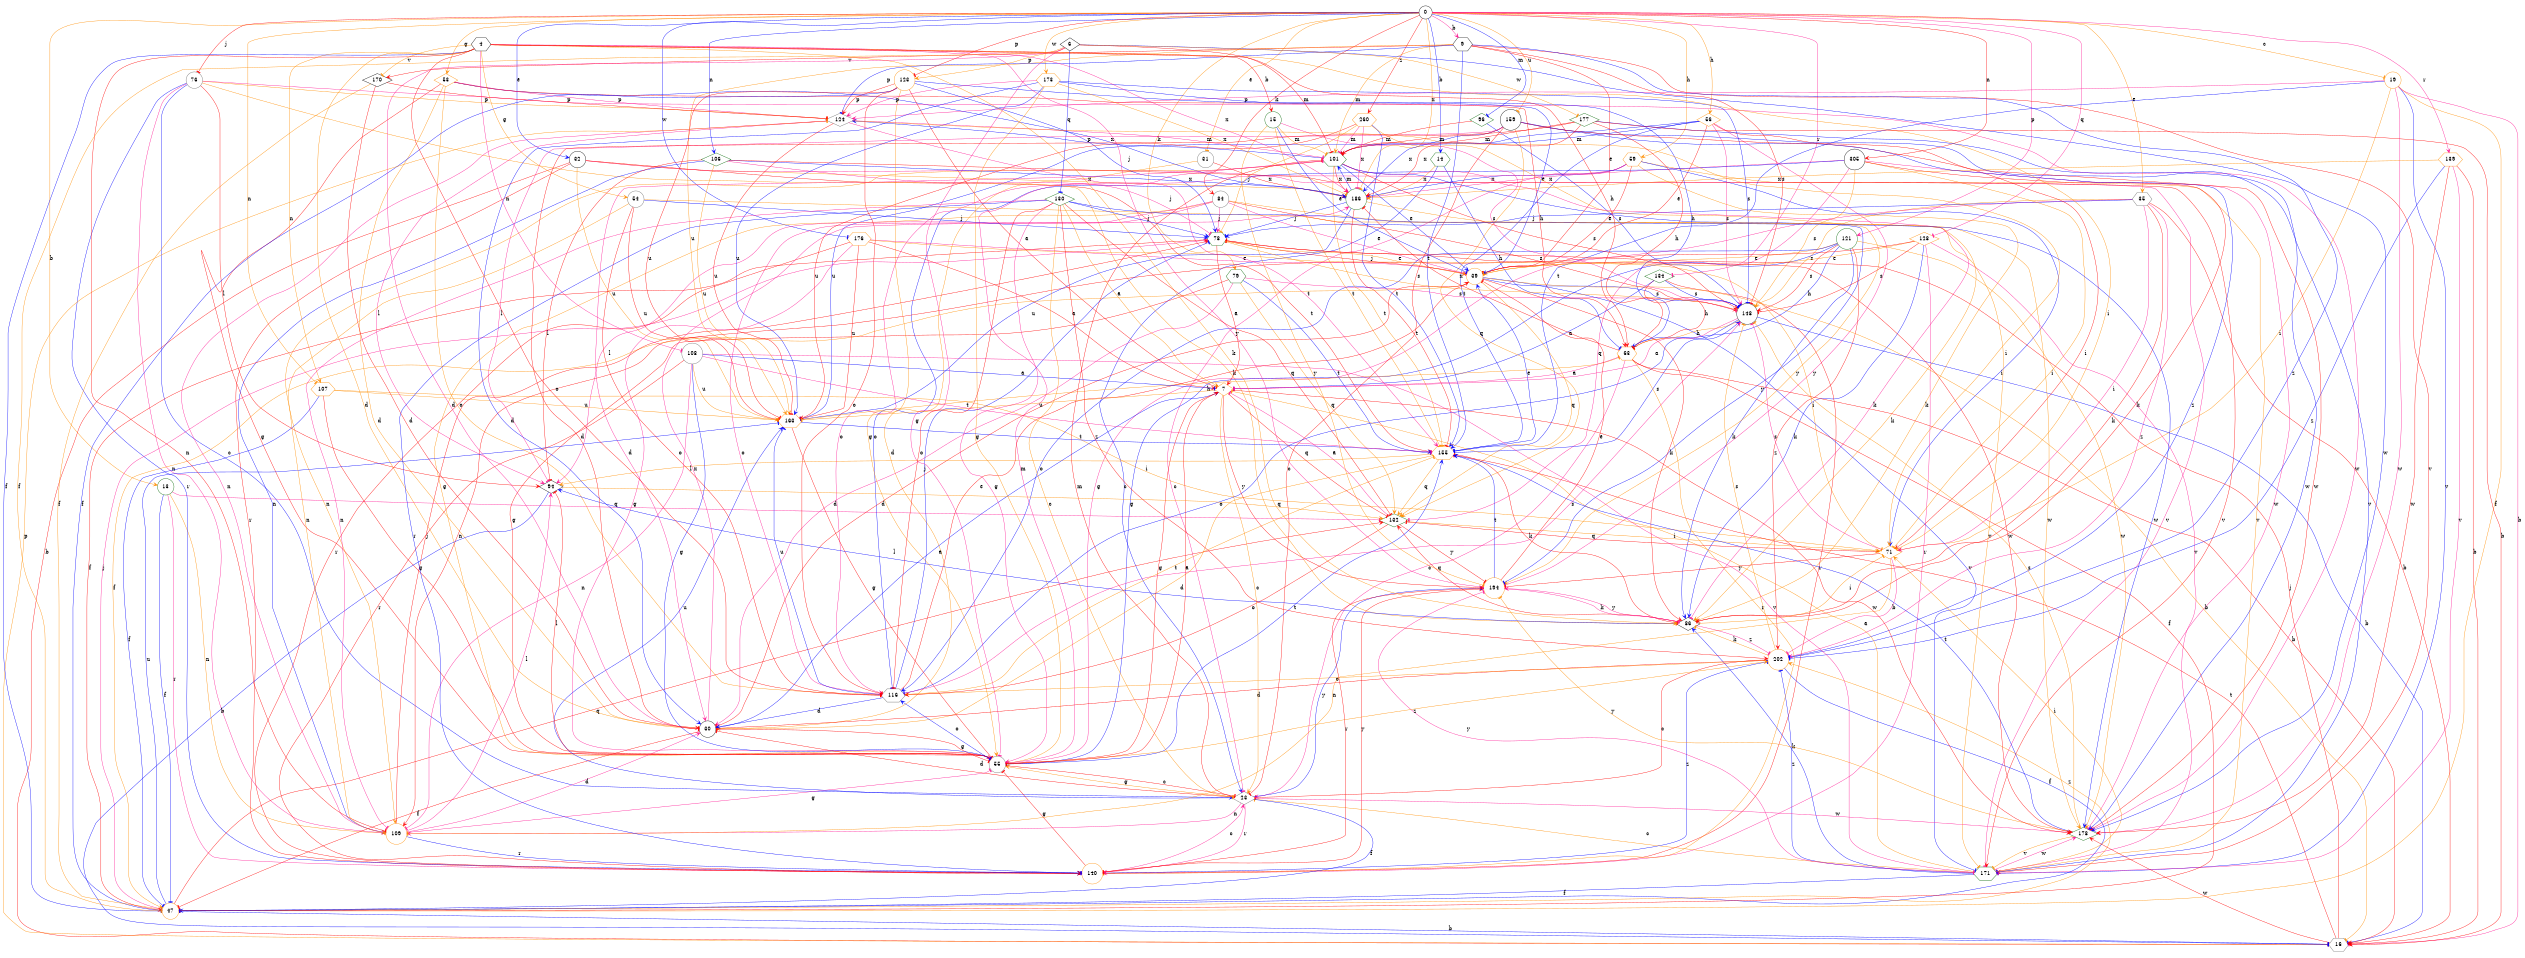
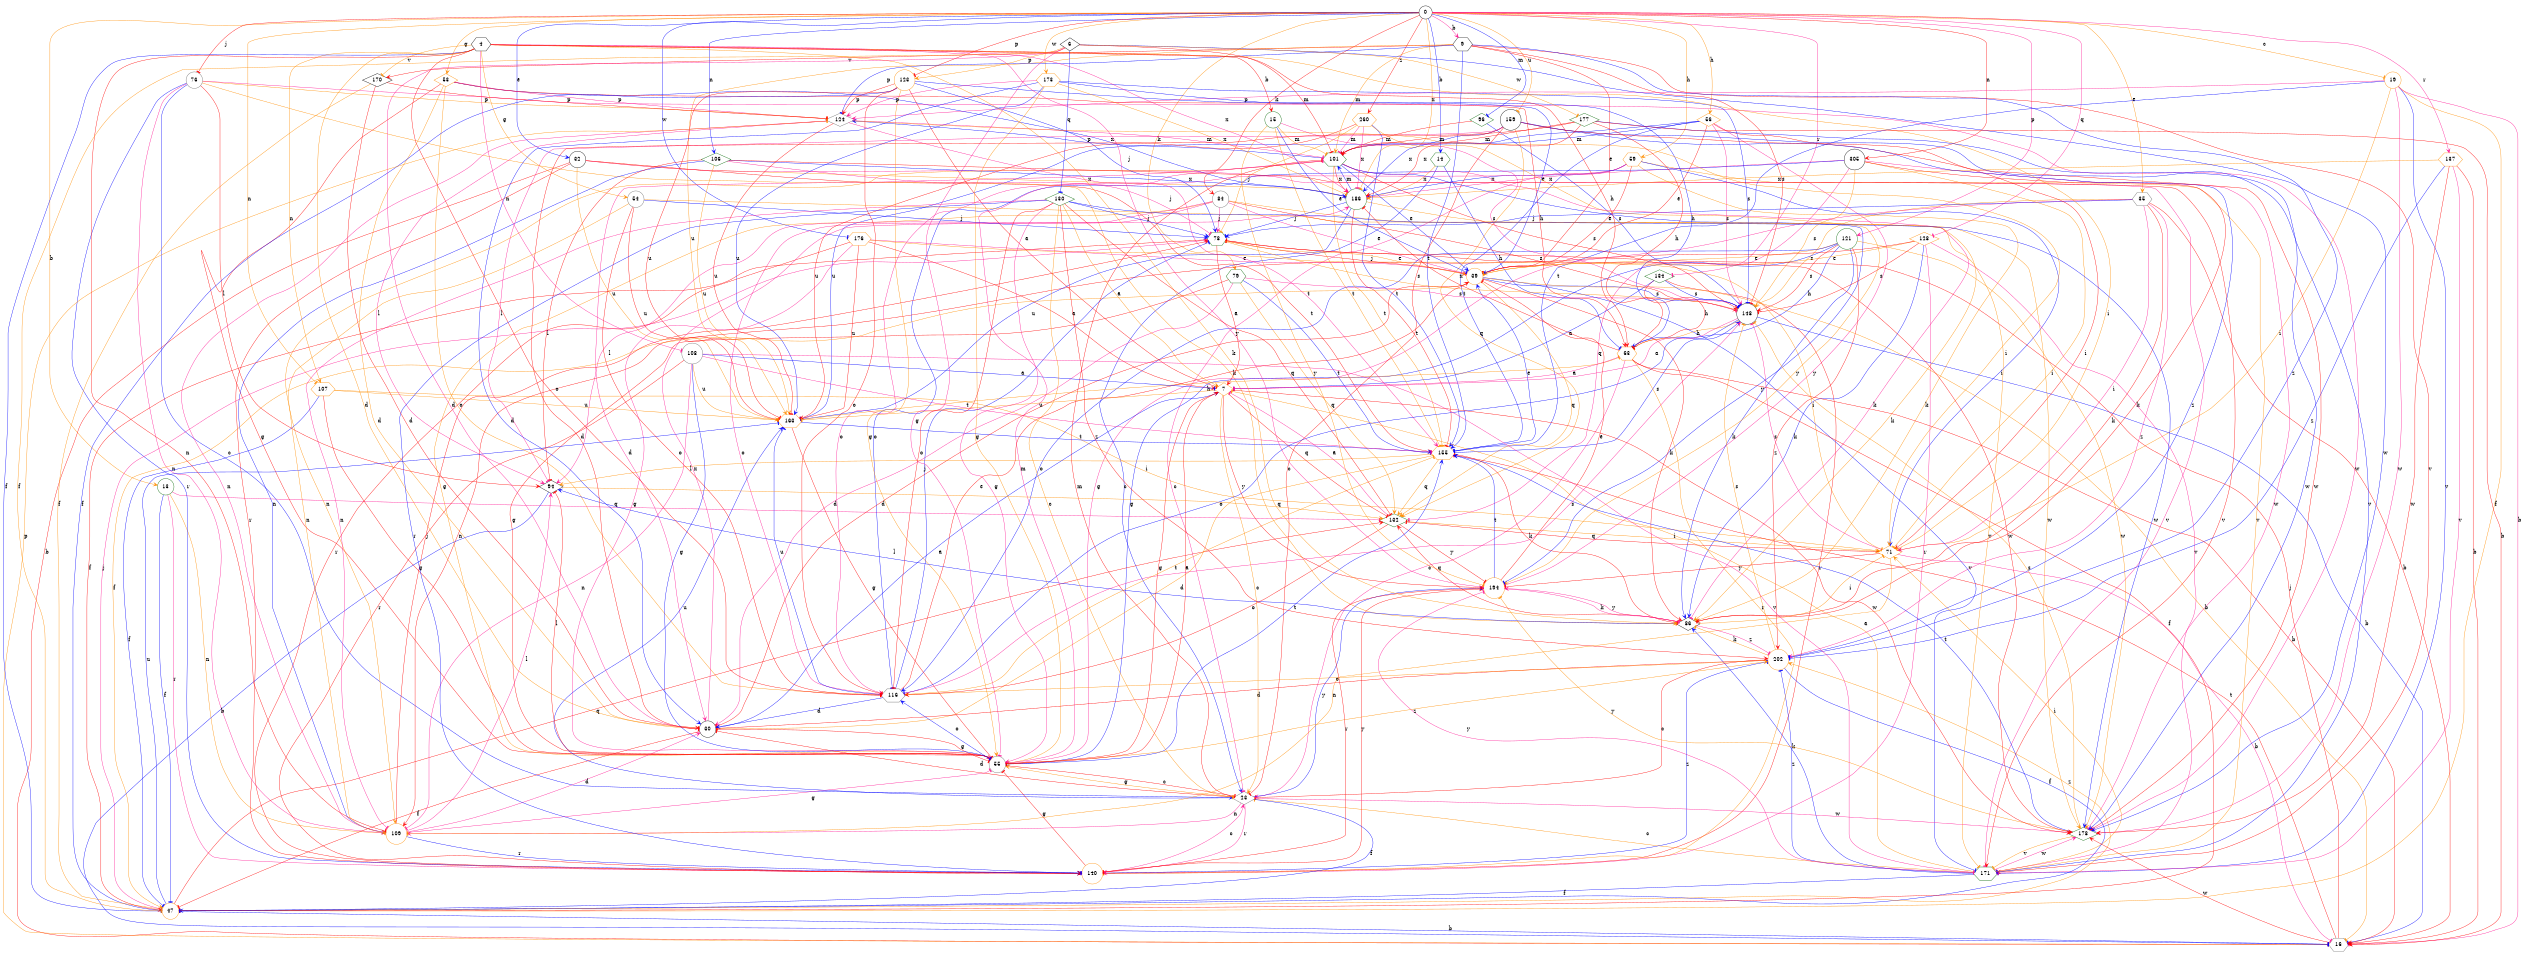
(1206, 160) -> none
(2450, 160) -> (2450, 160)
(1863, 616) -> (2217, 697)
